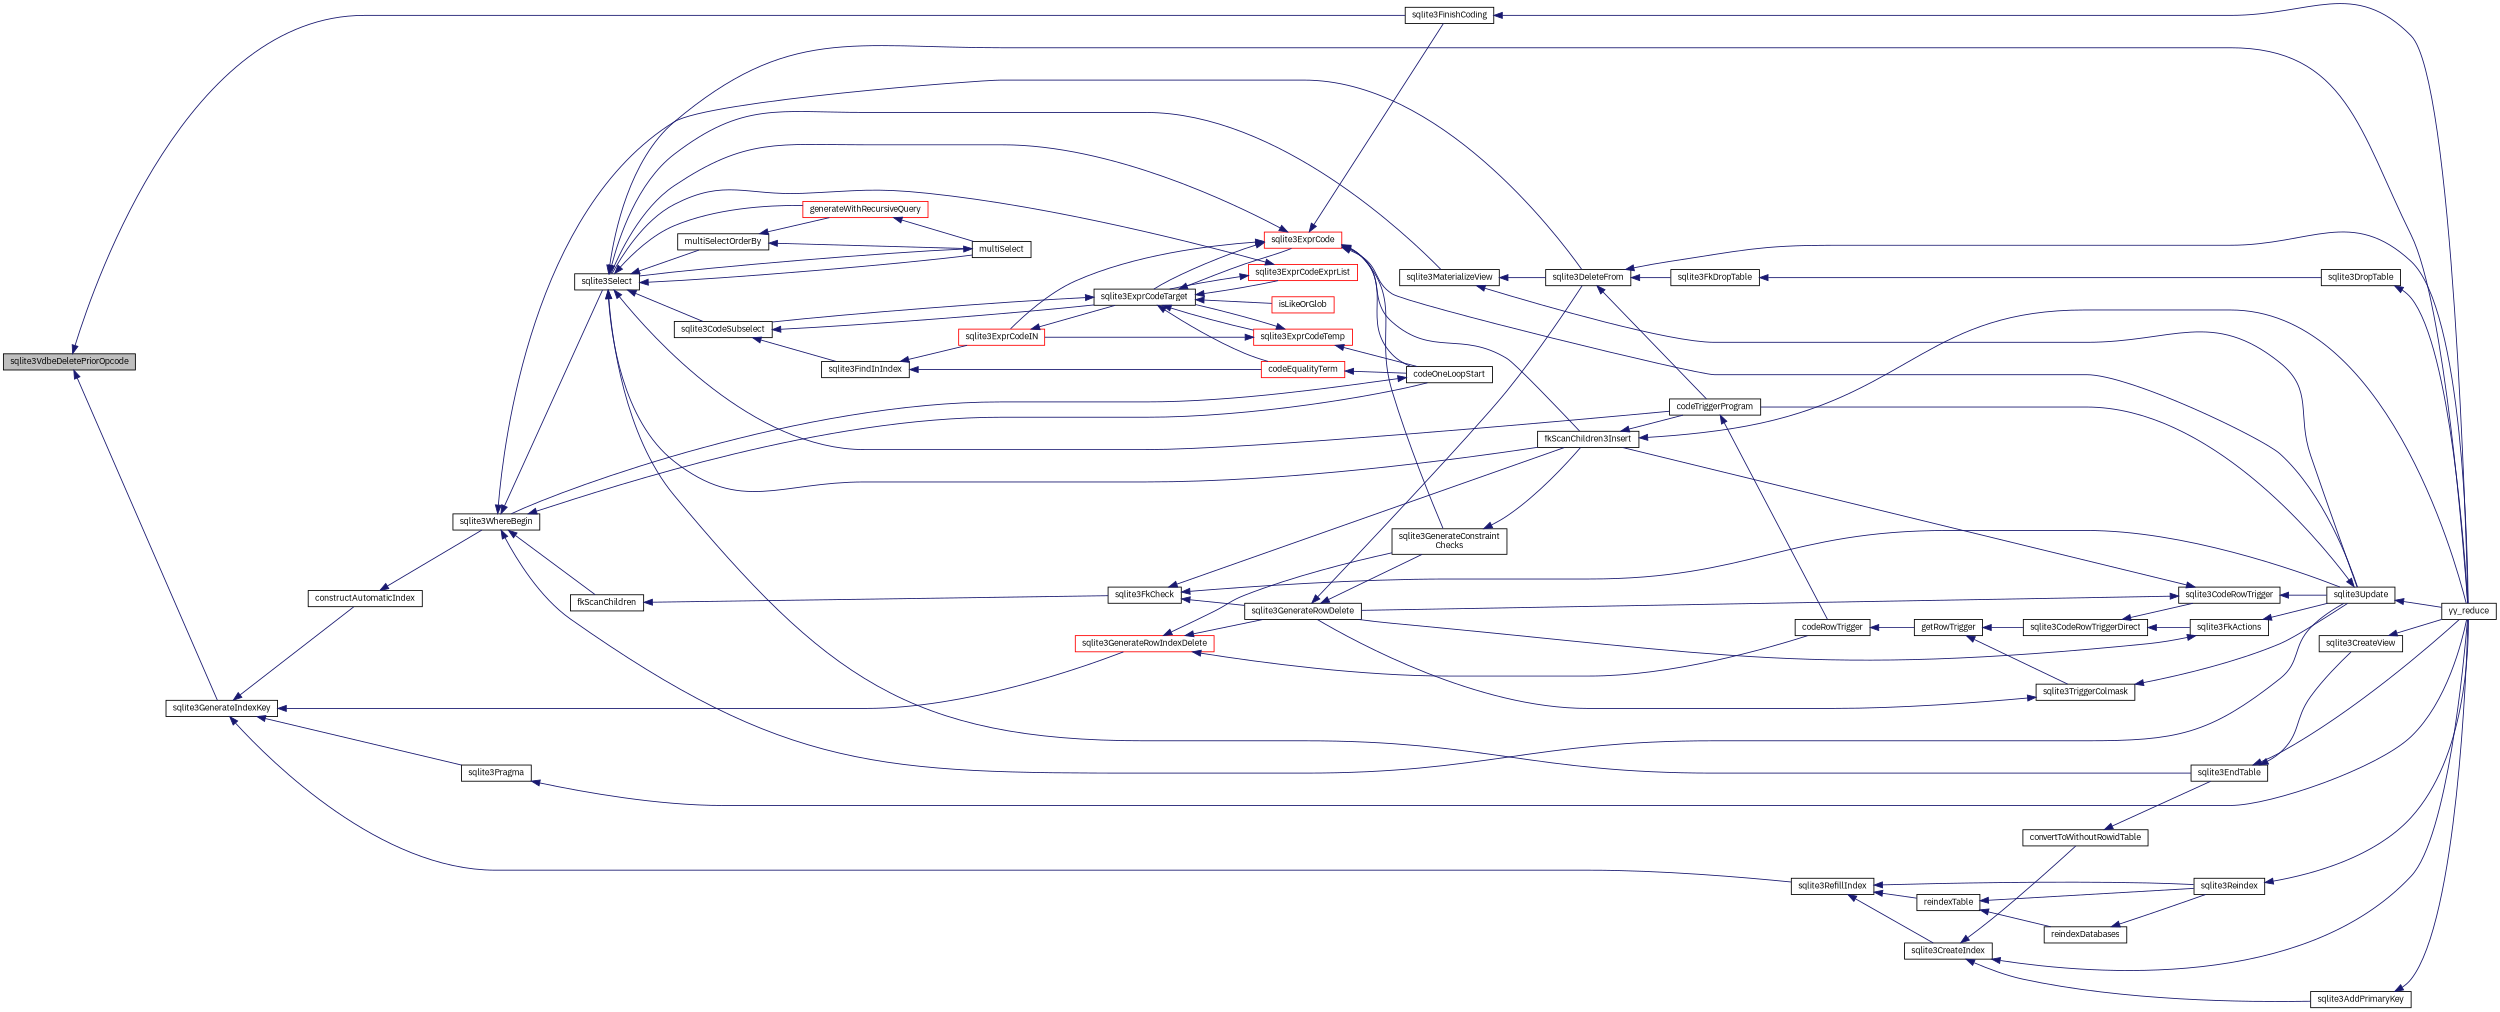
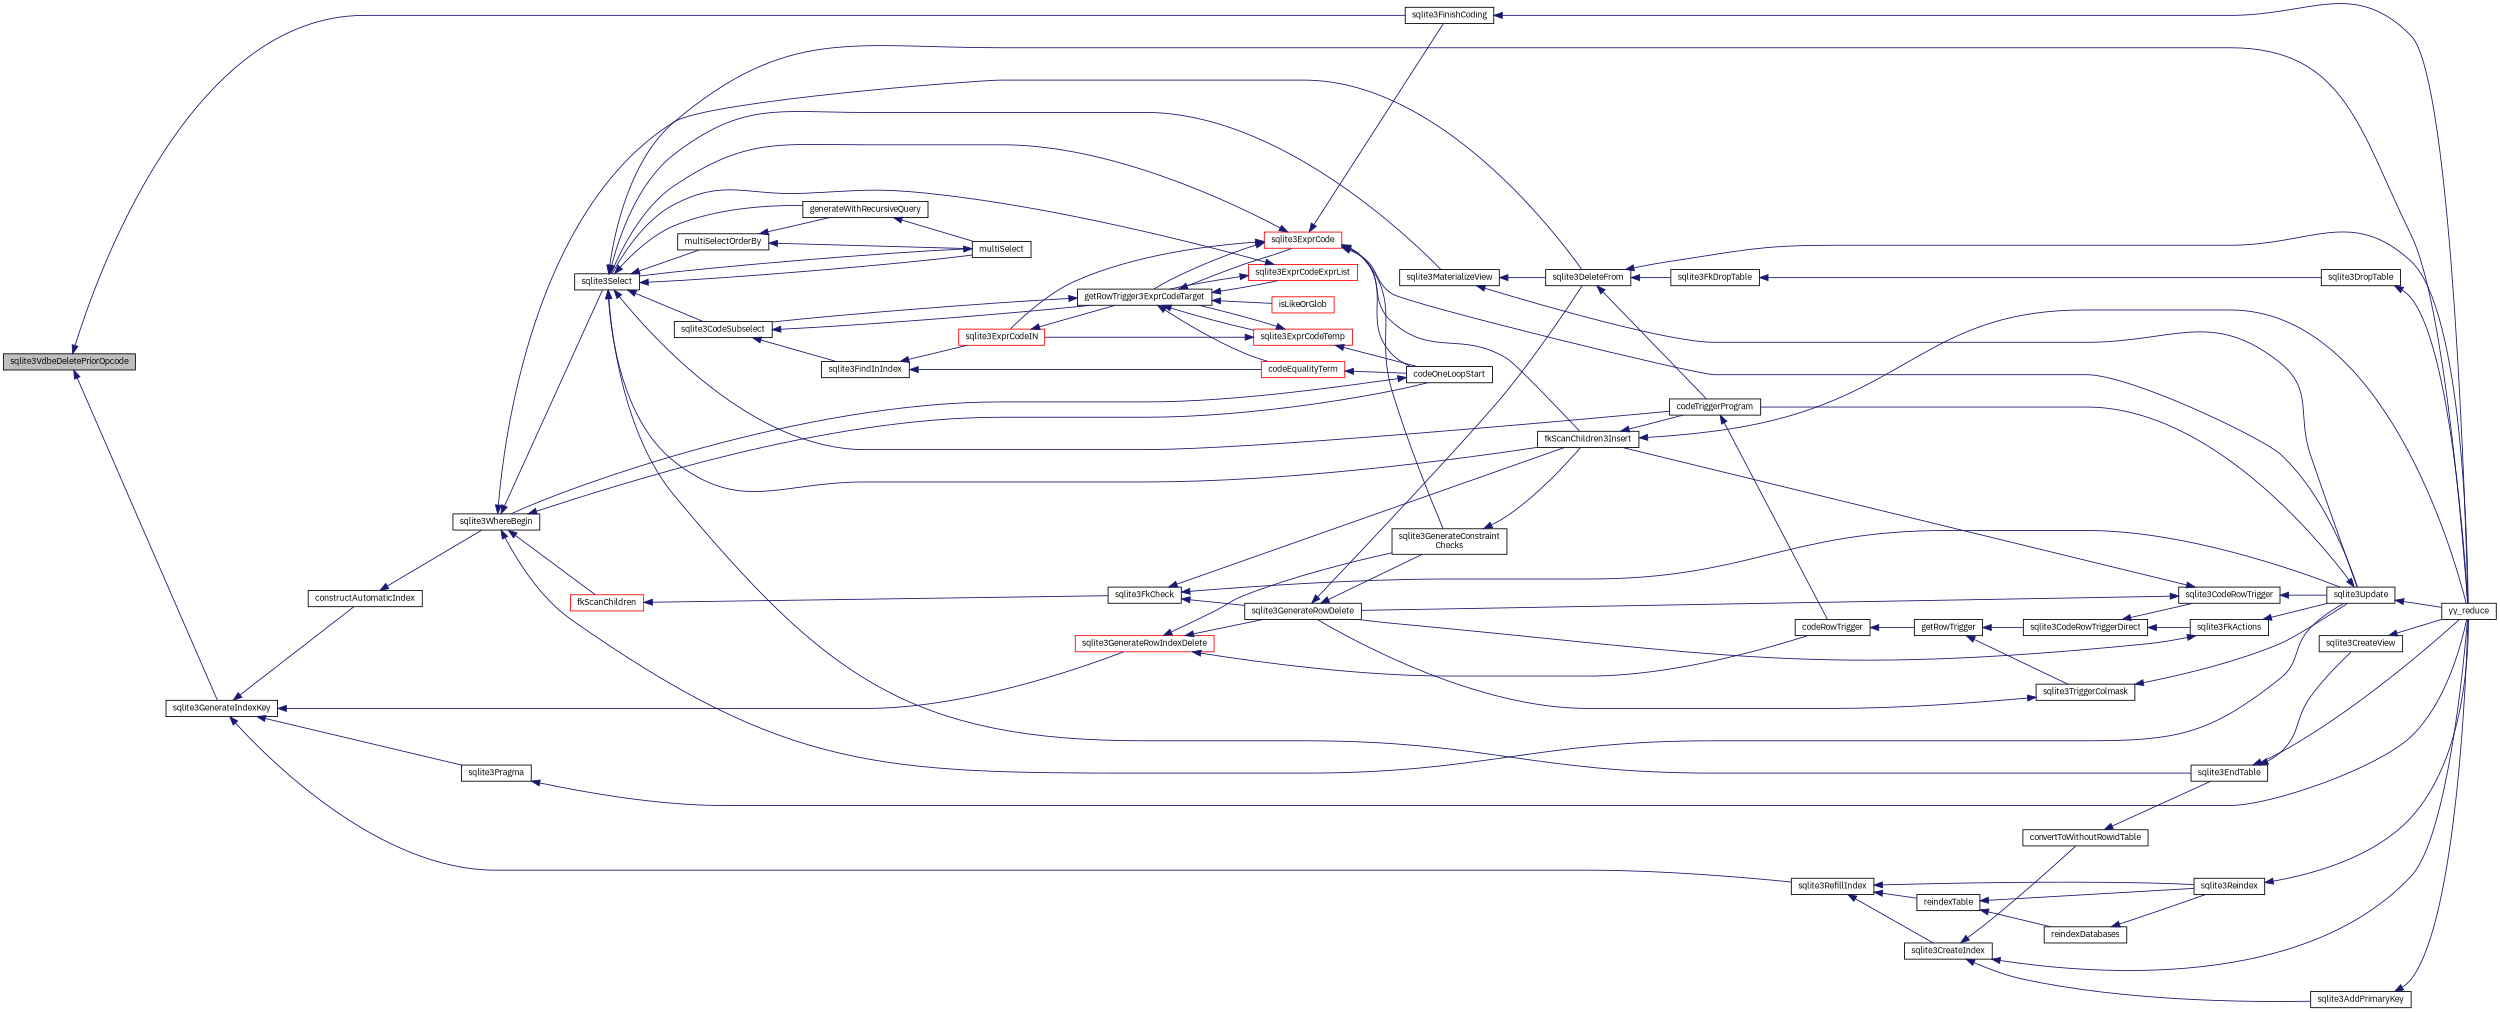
(865, 210) -> (865, 210)
(1145, 297) -> (1145, 297)
(607, 603) -> (607, 603)
